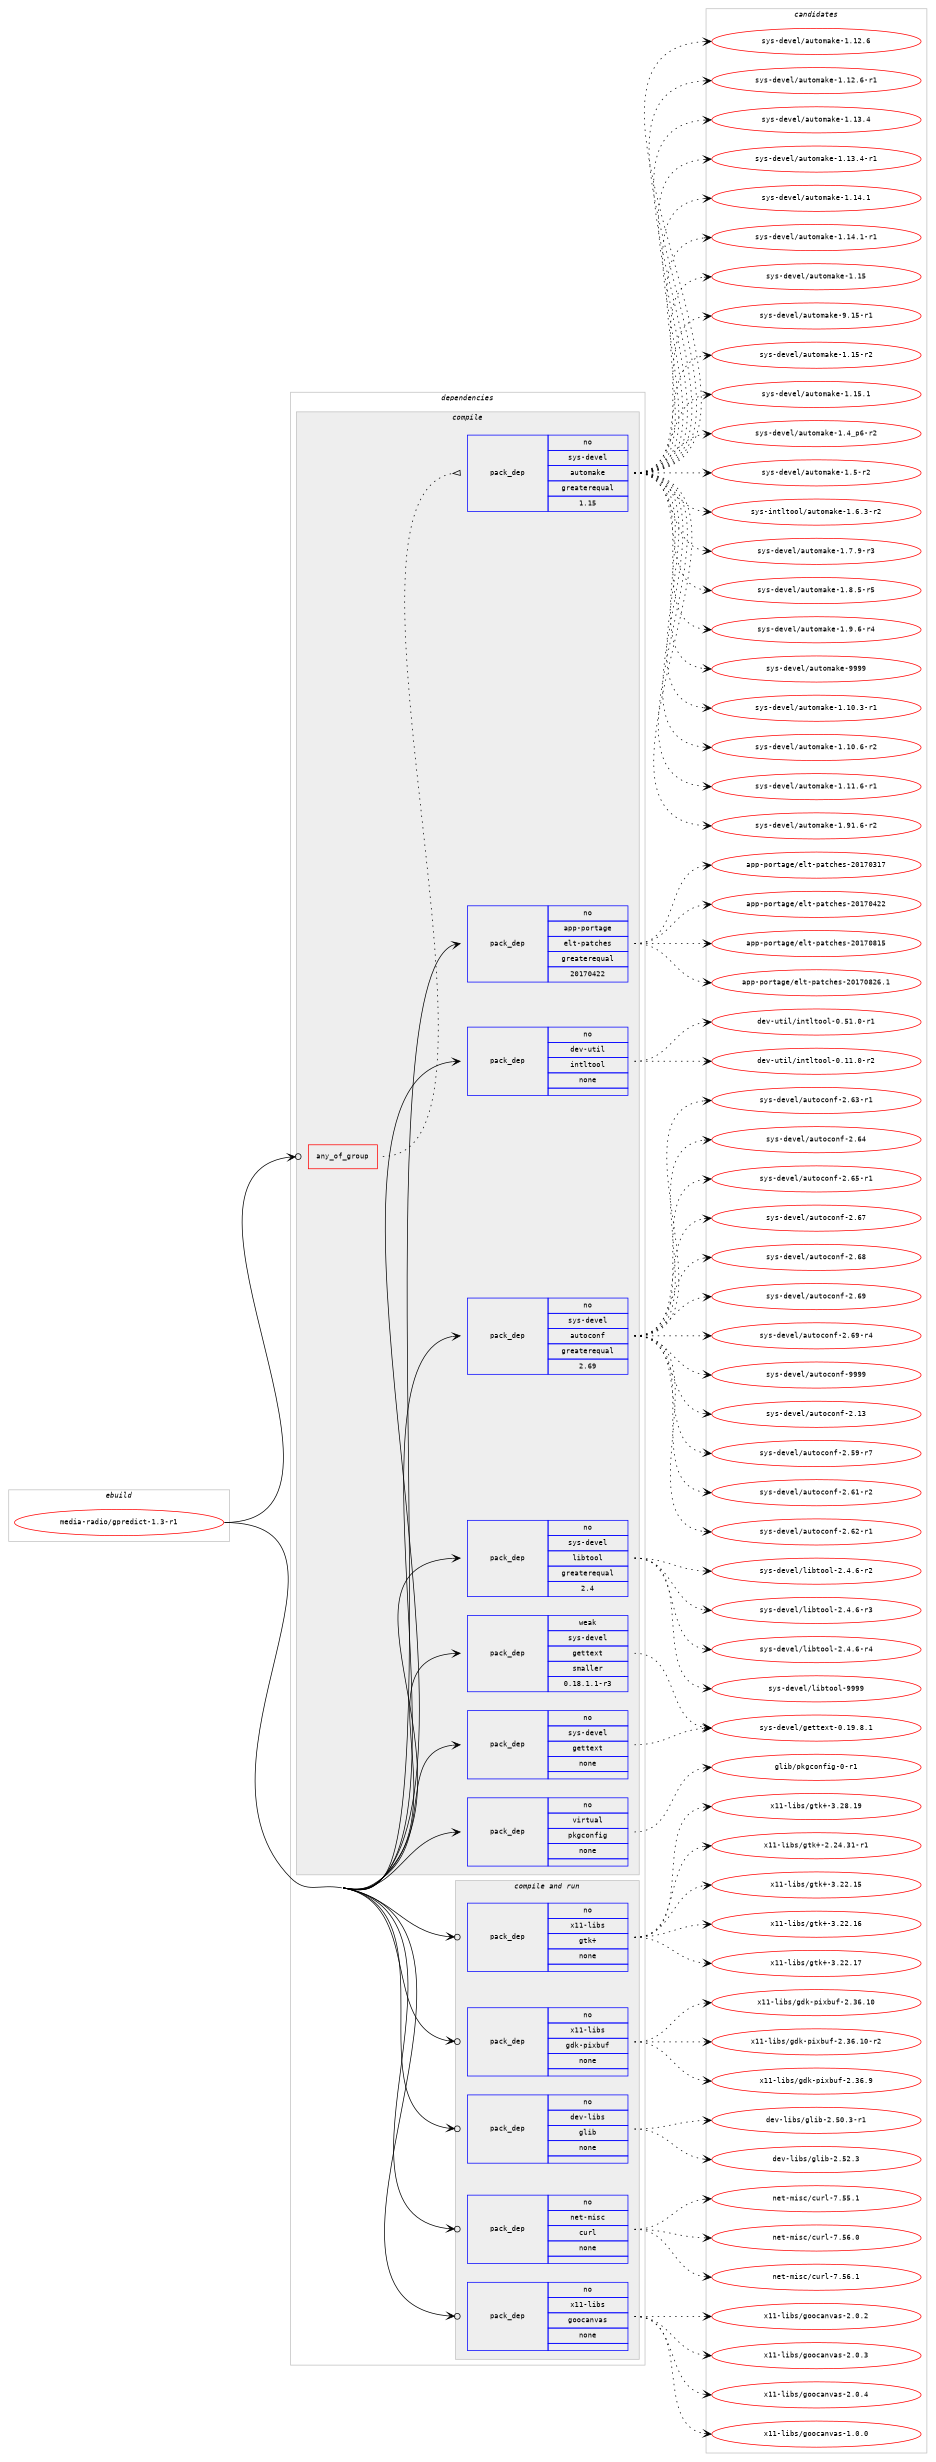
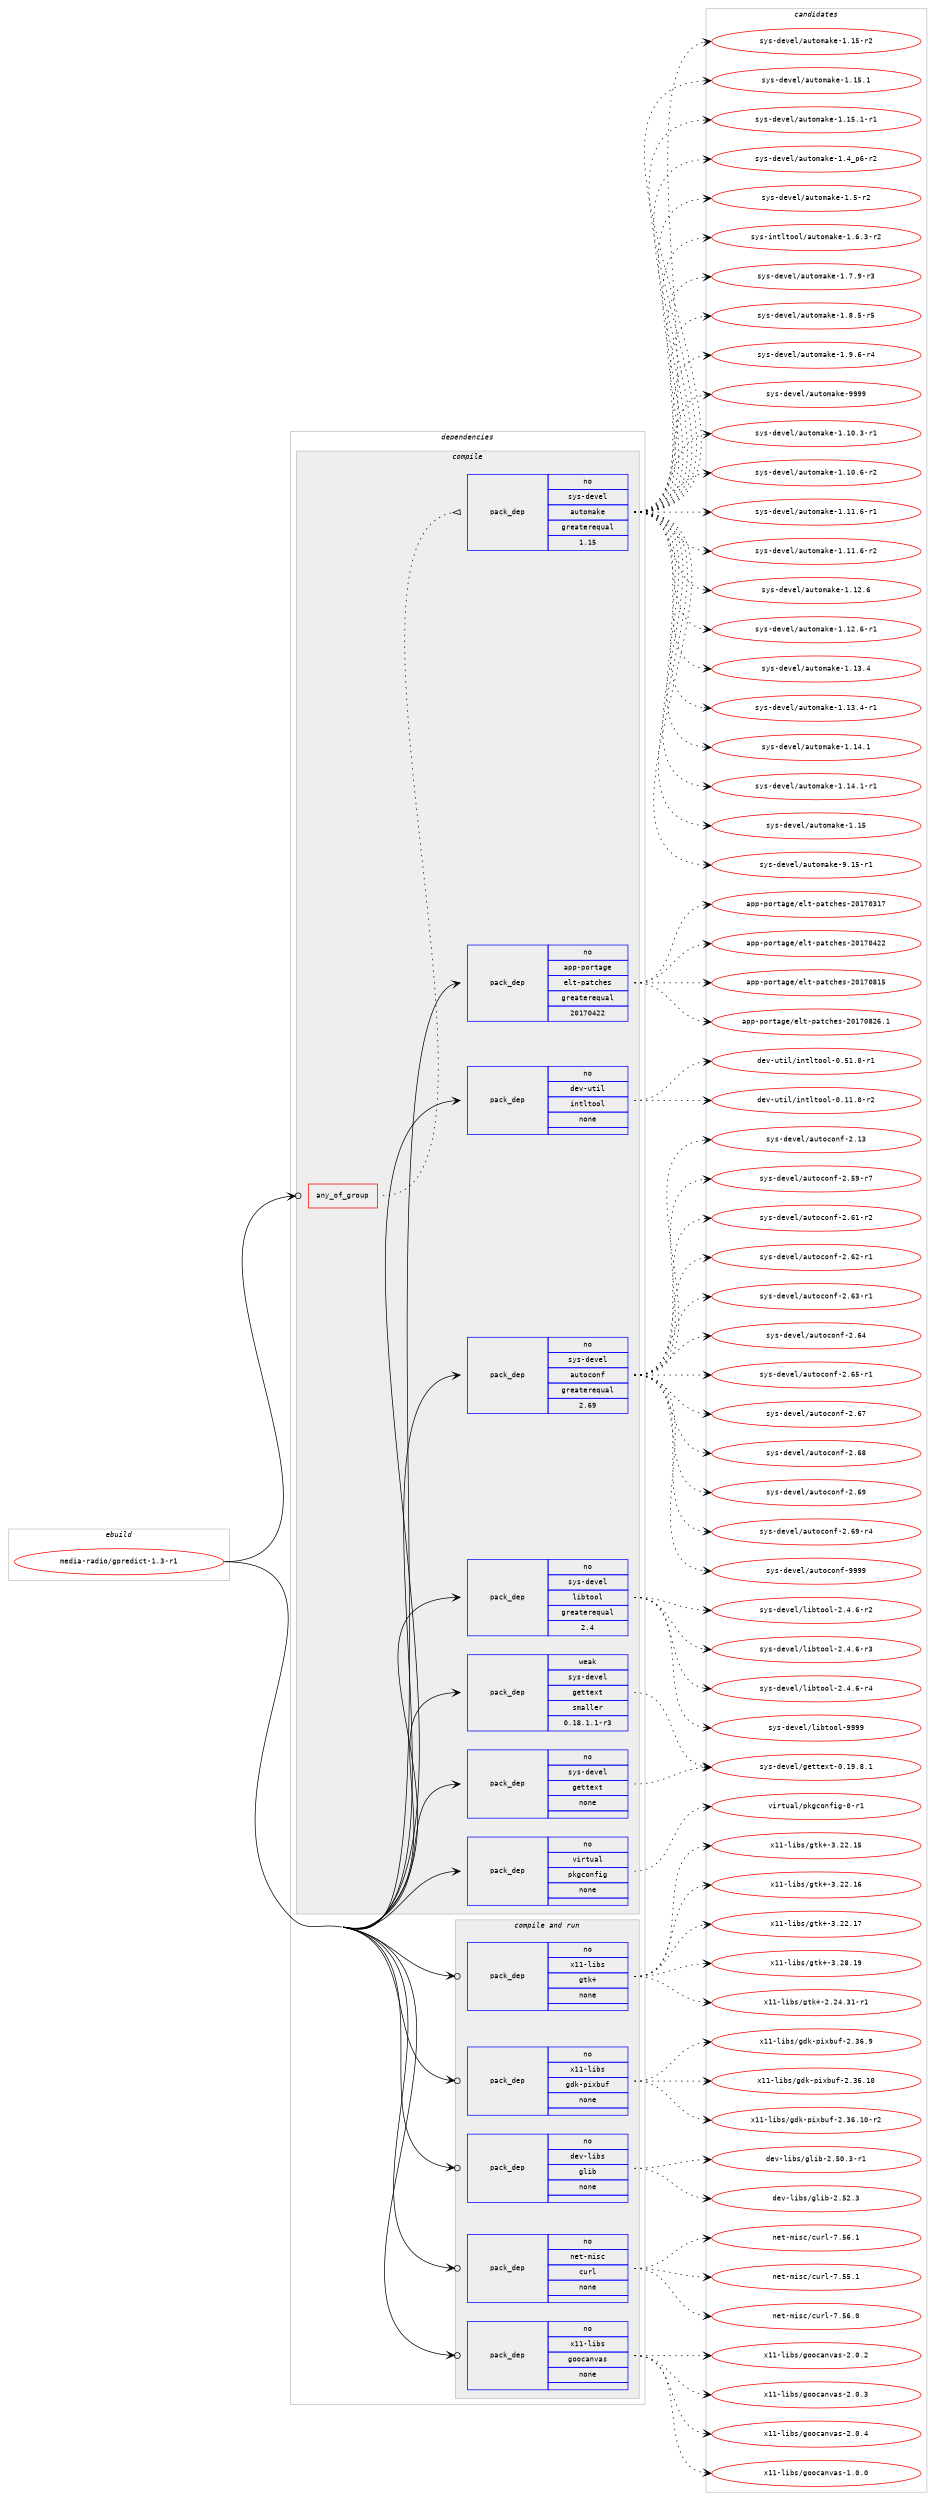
none -> (816, 120)
(816, 826) -> (816, 551)
(816, 1767) -> (816, 1807)
